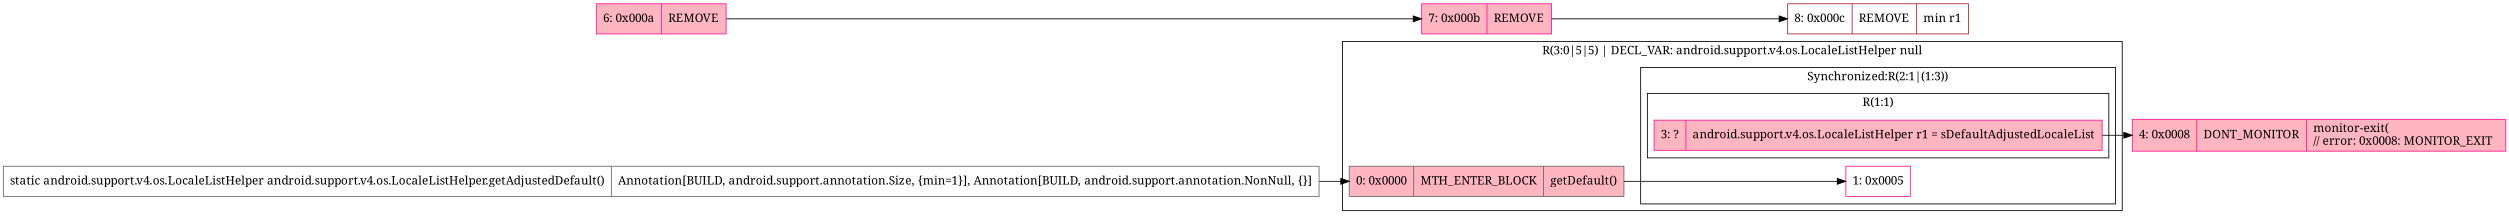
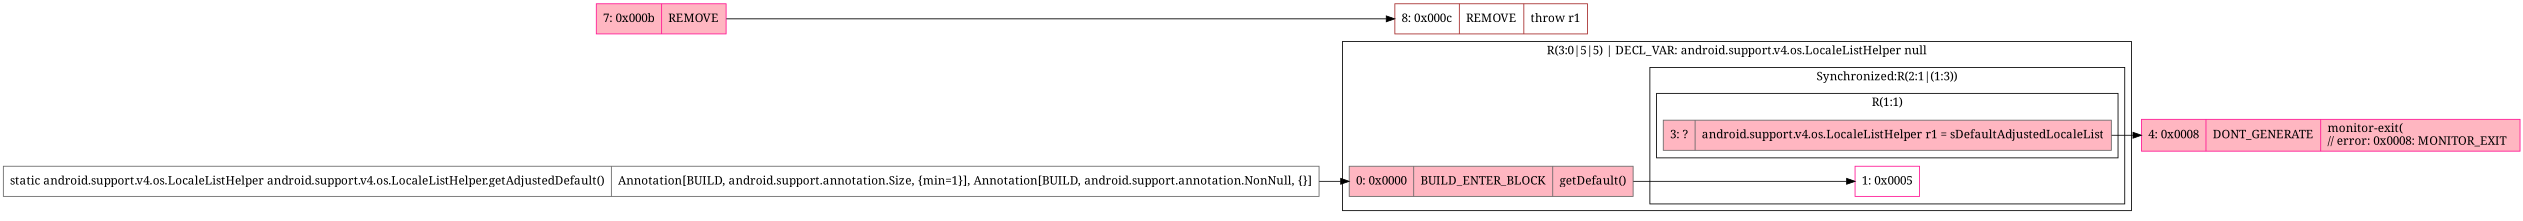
(1943, 18) -> (1556, 18)
(661, 19) -> none
(1878, 135) -> (1887, 135)
(2252, 135) -> (2263, 135)
(1479, 181) -> (1483, 181)
